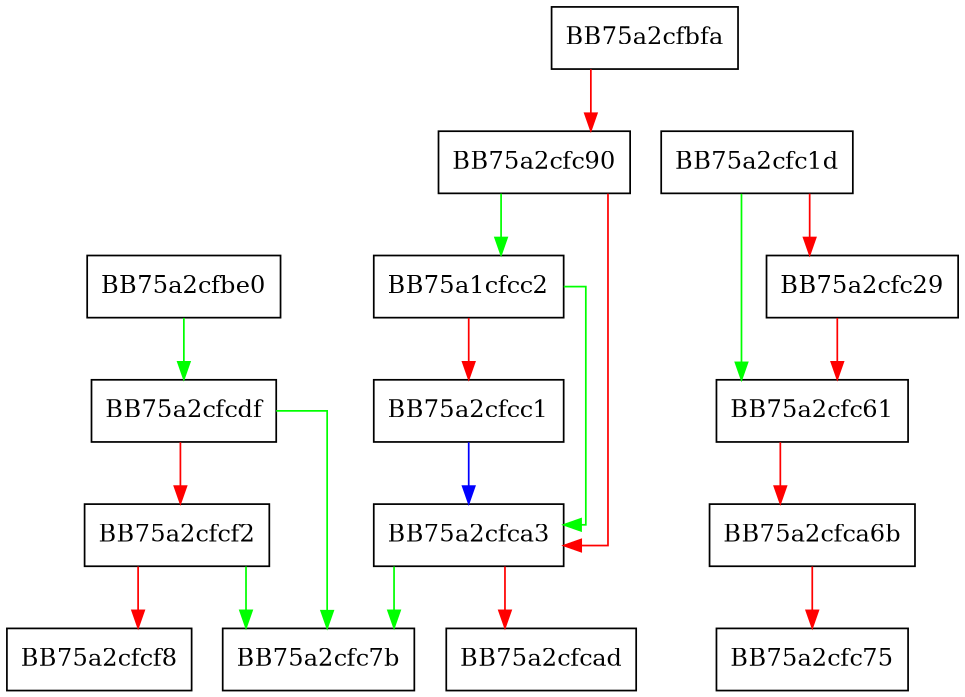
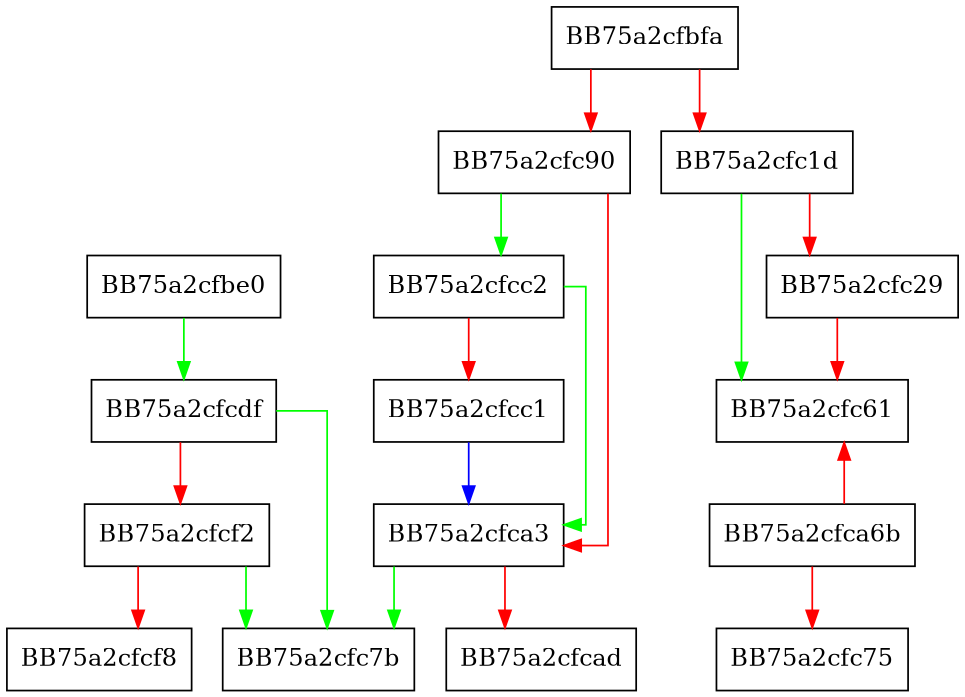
none -> (700, 91)
(469, 287) -> (469, 287)
(780, 464) -> (844, 482)
